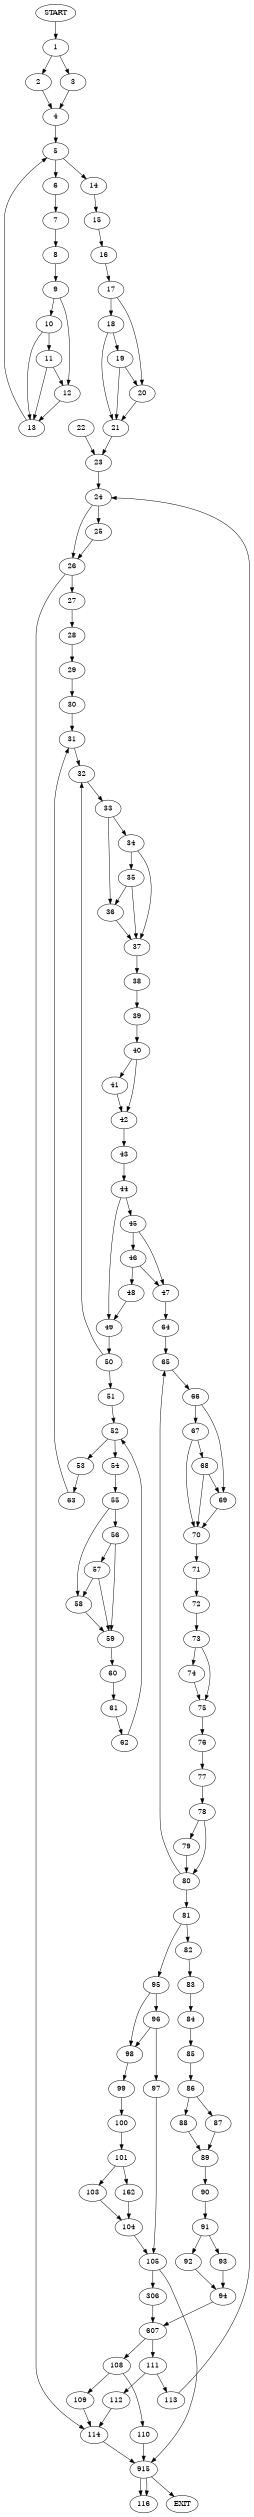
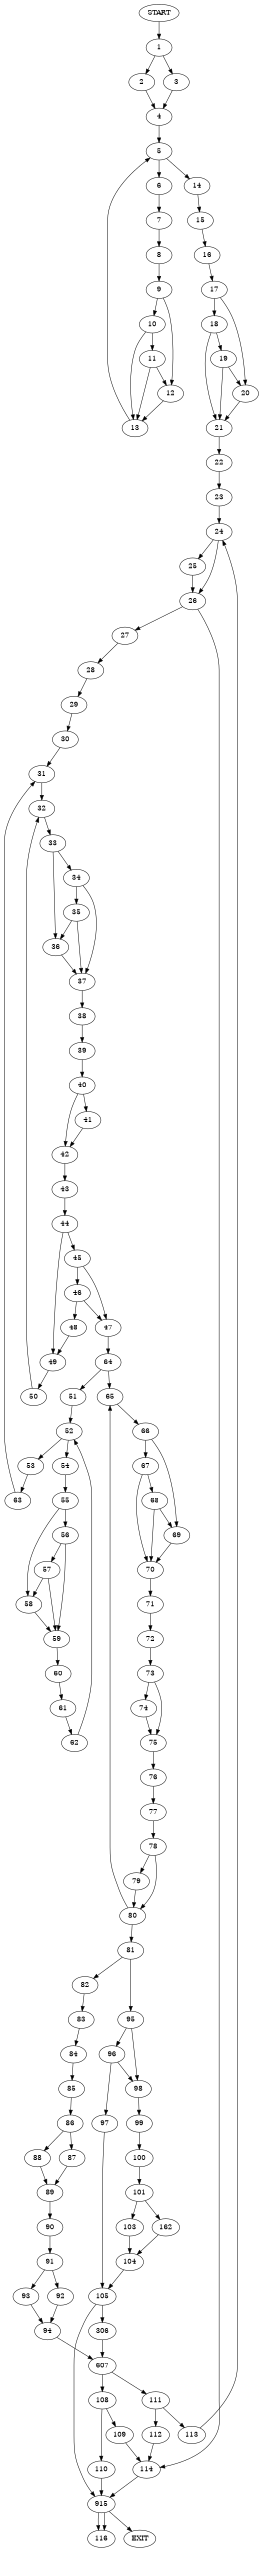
(108, 443) -> (219, 443)
(110, 1377) -> (92, 1378)
